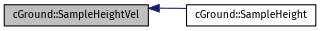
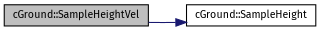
(173, 8) -> (162, 23)
